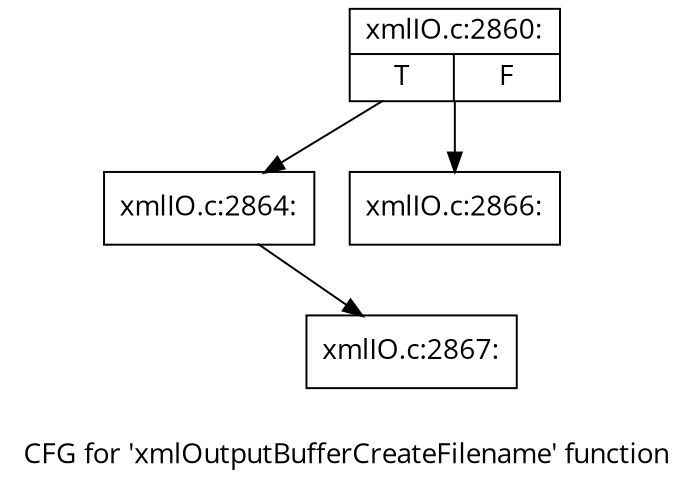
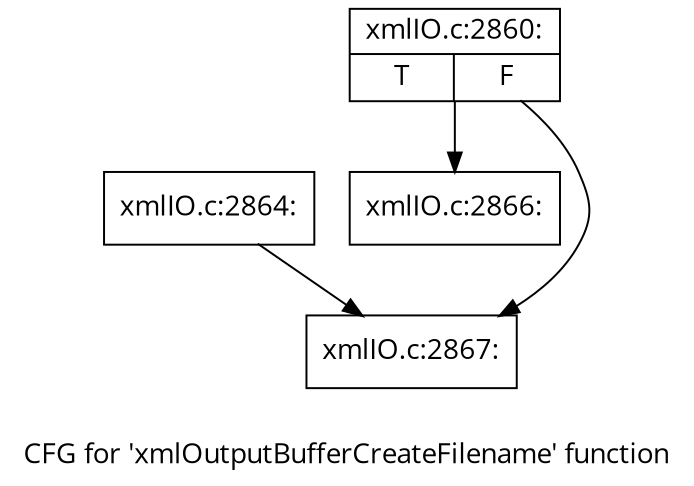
(332, 132) -> (589, 206)
